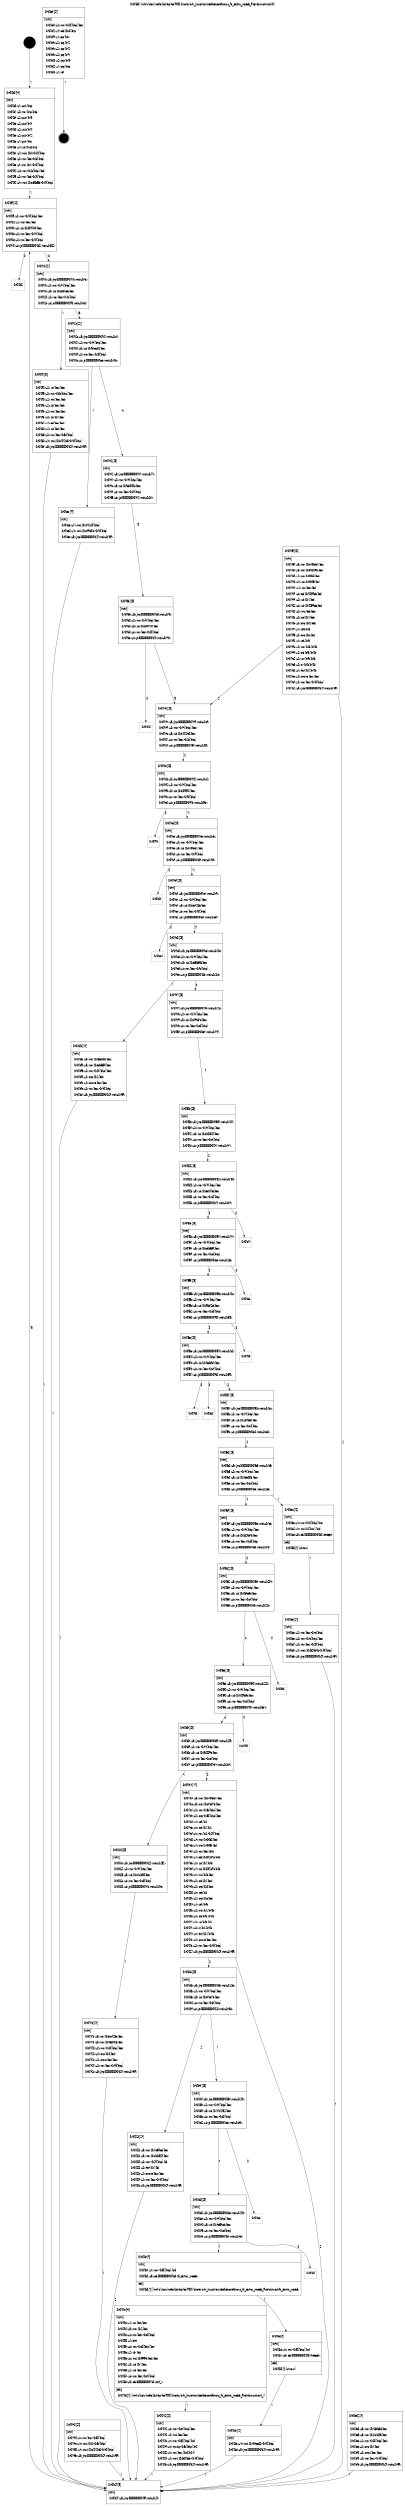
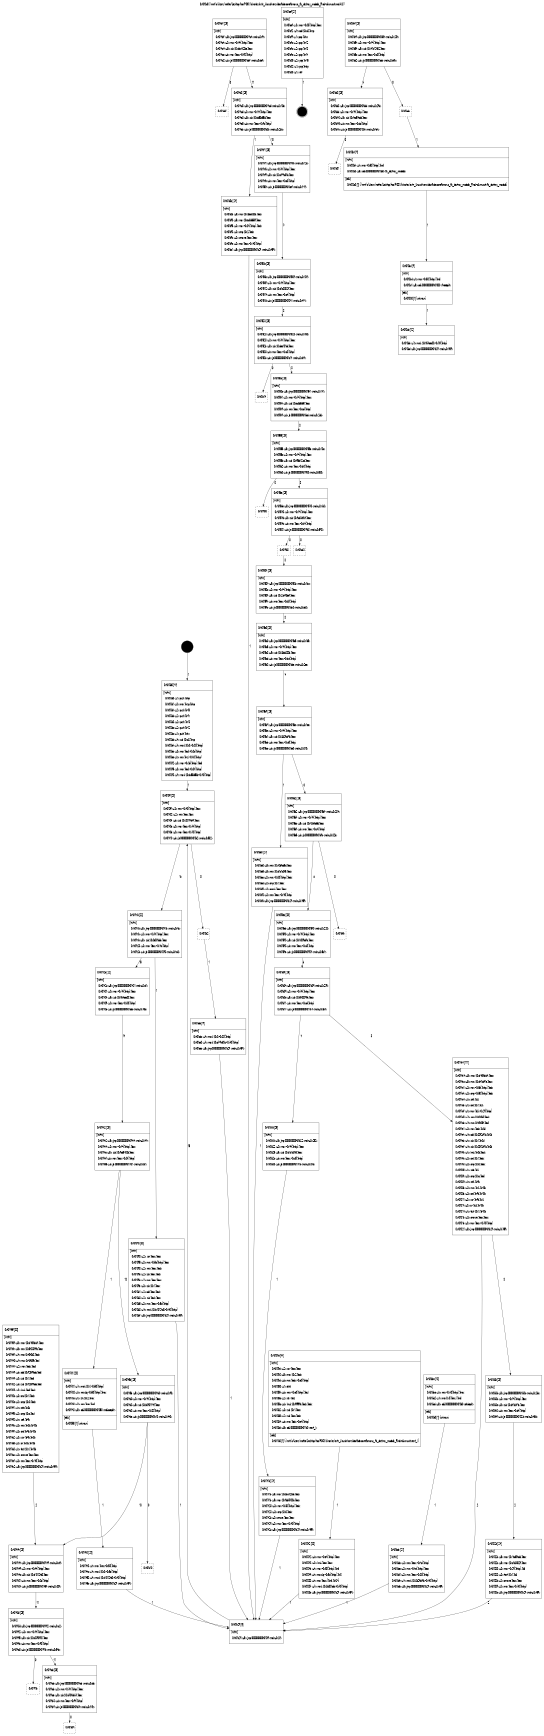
(90, 436) -> (210, 978)
none -> (282, 800)
(192, 870) -> none
(196, 985) -> (272, 140)
(246, 1300) -> none
(226, 1385) -> (284, 560)
none -> (90, 1399)
(276, 1500) -> none
(342, 1671) -> none
(243, 1747) -> none
(214, 2047) -> none
(219, 2246) -> (412, 131)
(201, 2475) -> none
